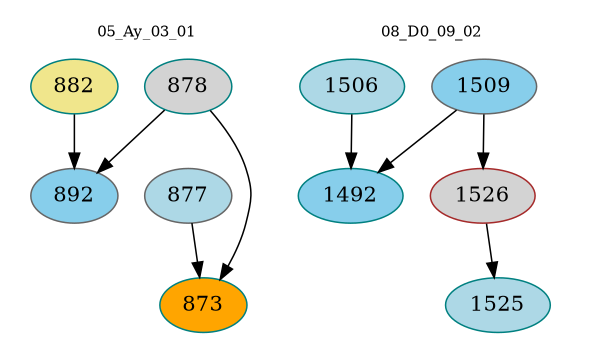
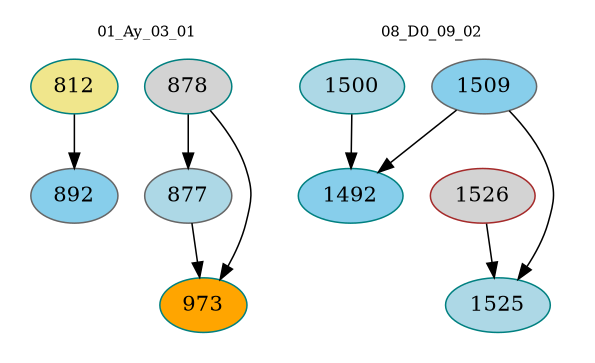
(146, 33) -> (146, 33)
(74, 87) -> (74, 87)
(352, 87) -> (352, 87)
(484, 134) -> (553, 185)
(137, 136) -> (188, 134)
(203, 305) -> (203, 305)
